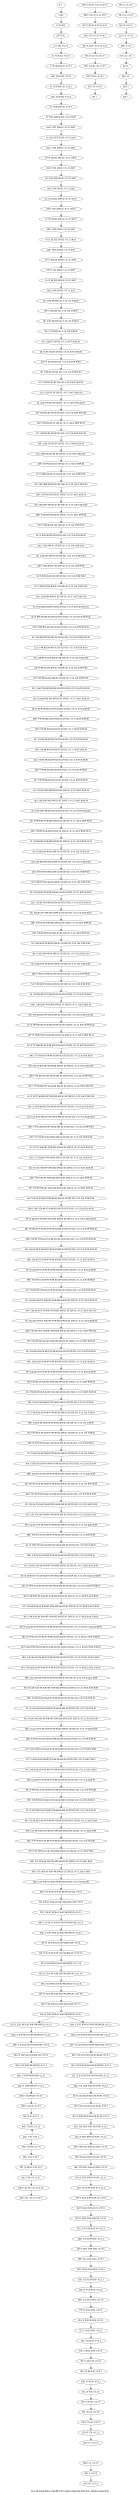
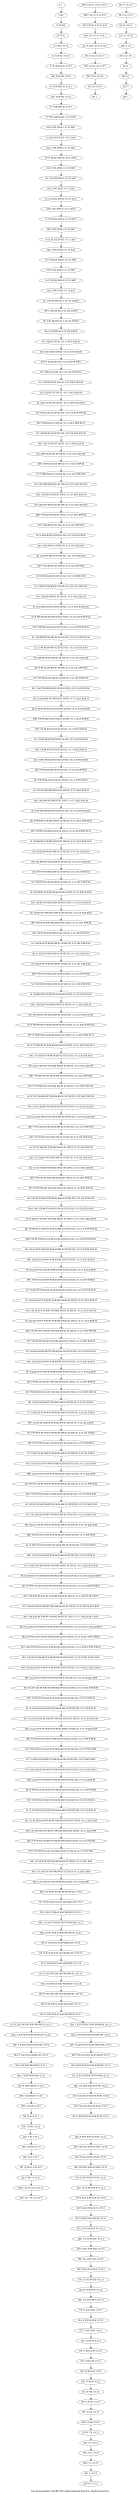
(91, 2127) -> none
(32, 2133) -> (30, 2131)
none -> (91, 2376)
none -> (91, 2453)
